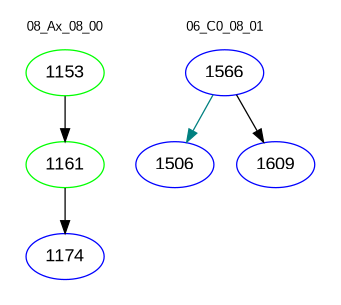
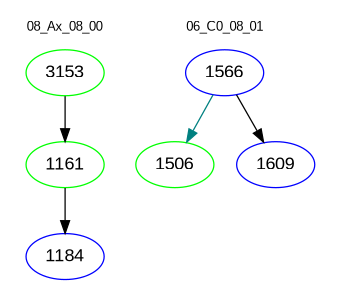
(65, 73) -> (65, 73)
(175, 165) -> (175, 165)
(65, 257) -> (65, 257)
